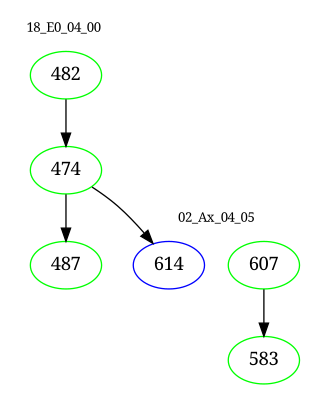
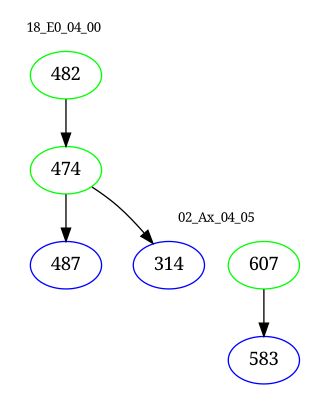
(66, 265) -> (66, 265)
(169, 265) -> (169, 265)
(264, 360) -> (264, 360)
